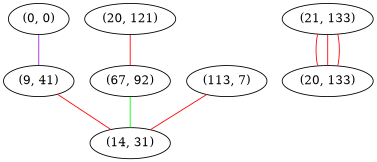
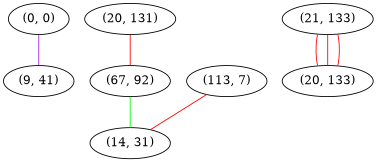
(130, 19) -> (130, 19)
(84, 112) -> none
